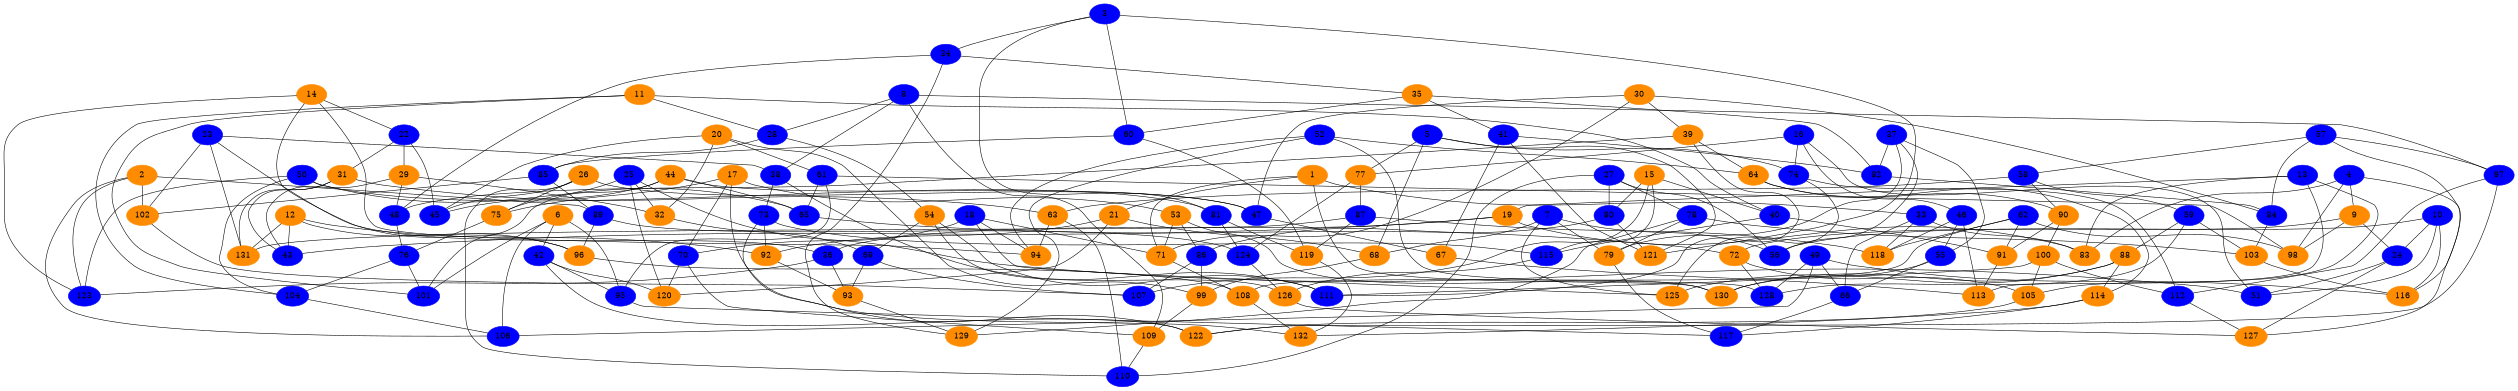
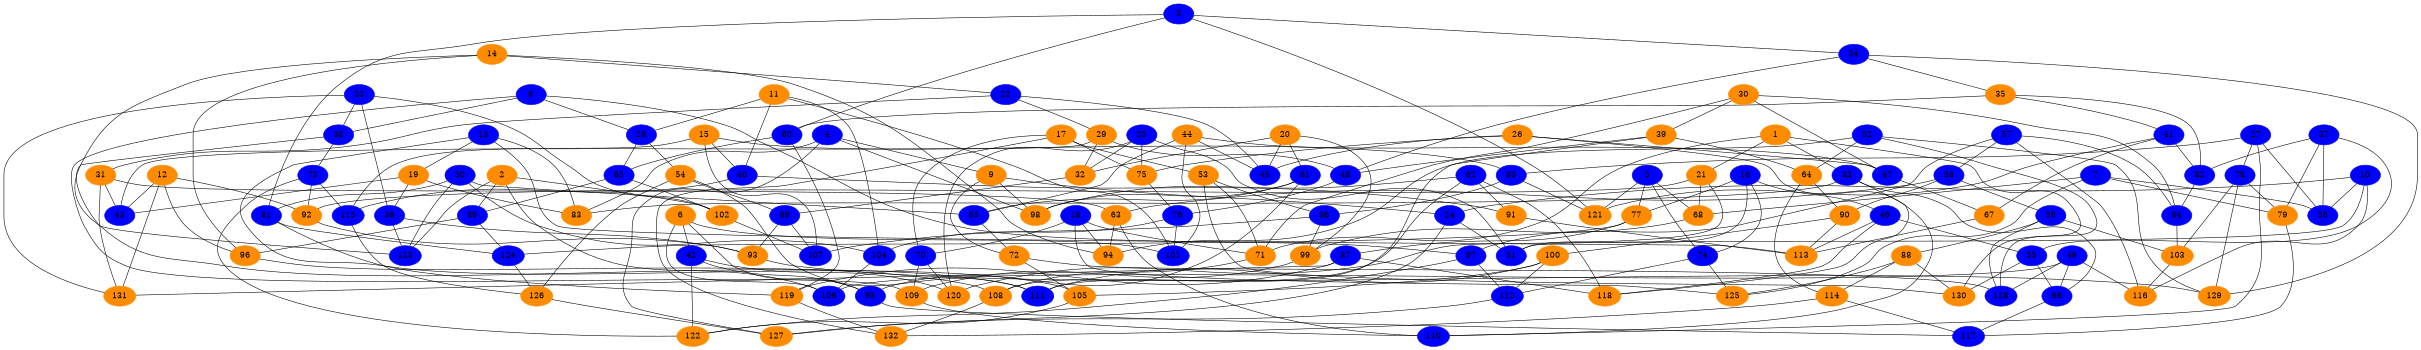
(2034, 235) -> (1823, 236)
